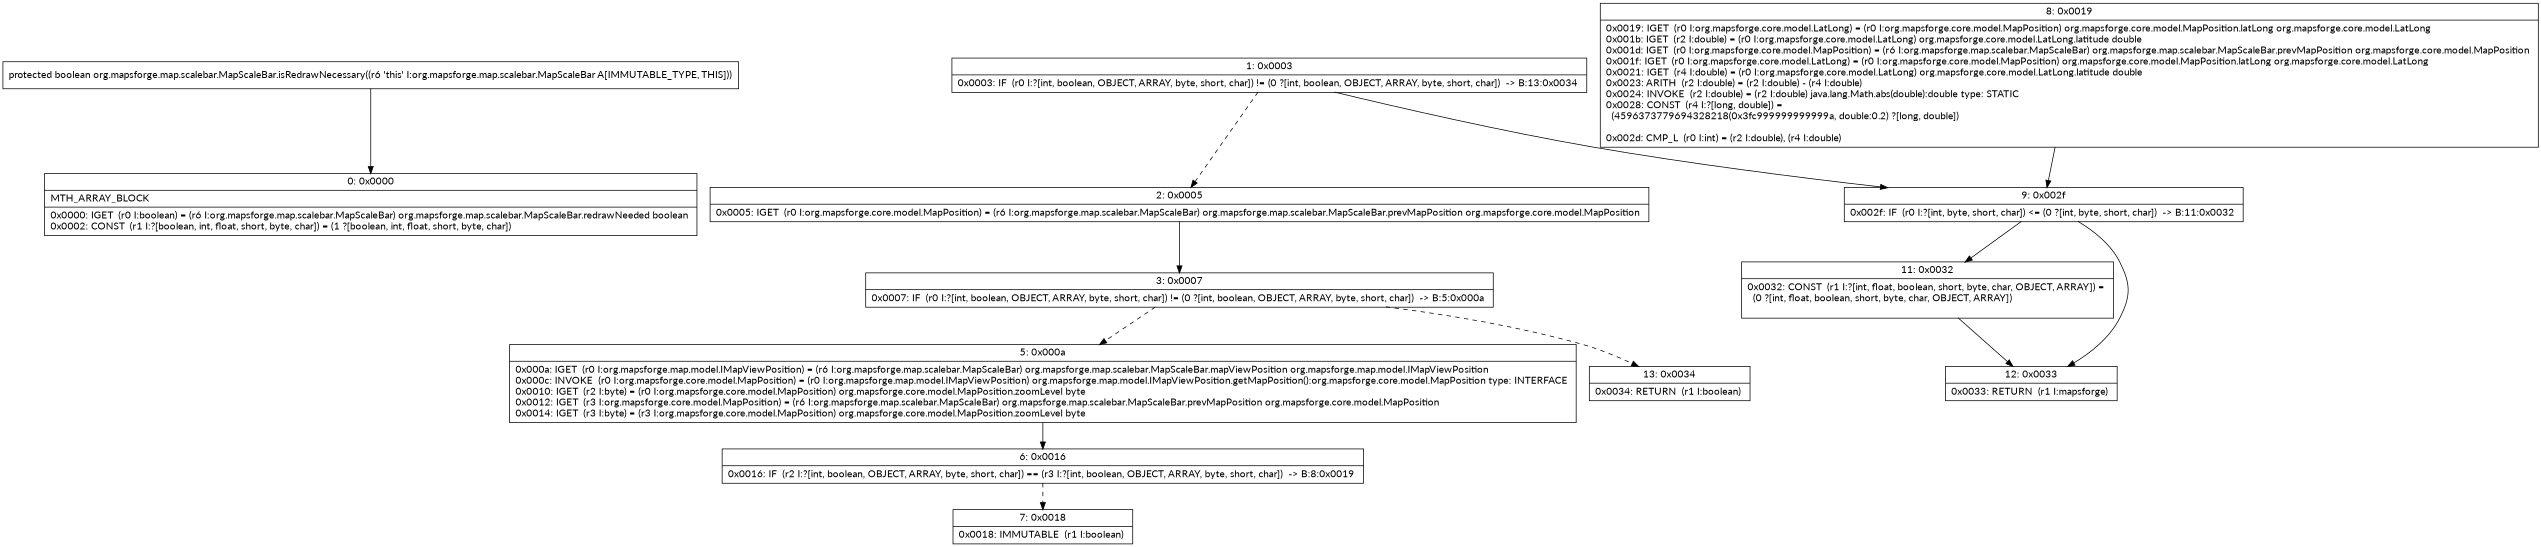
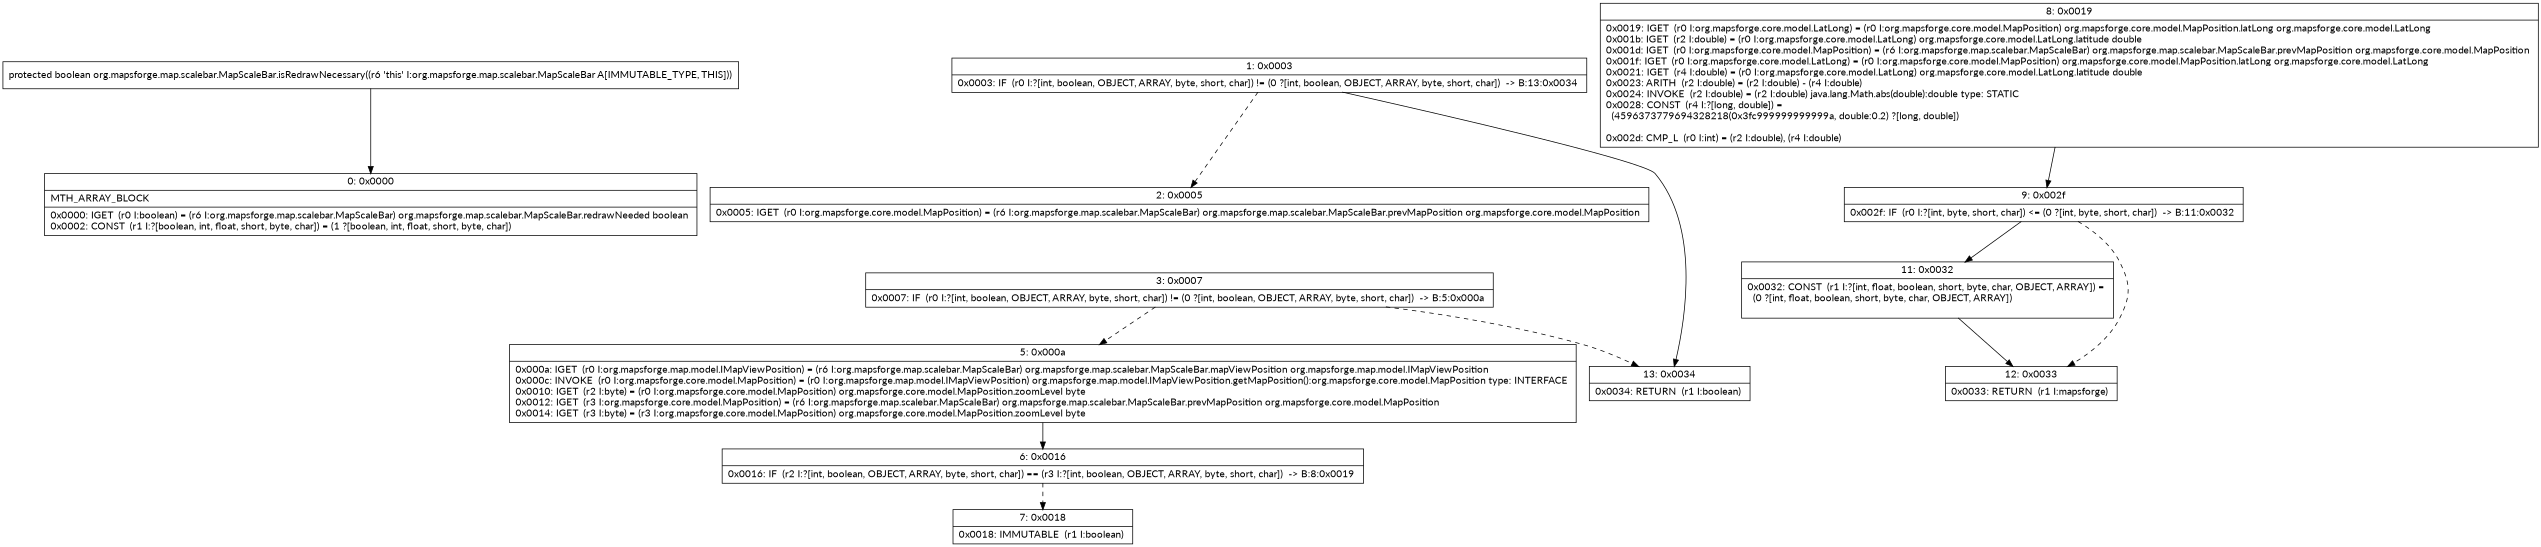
(1606, 149) -> (1593, 152)
(1179, 244) -> none
(2128, 293) -> (2128, 293)
